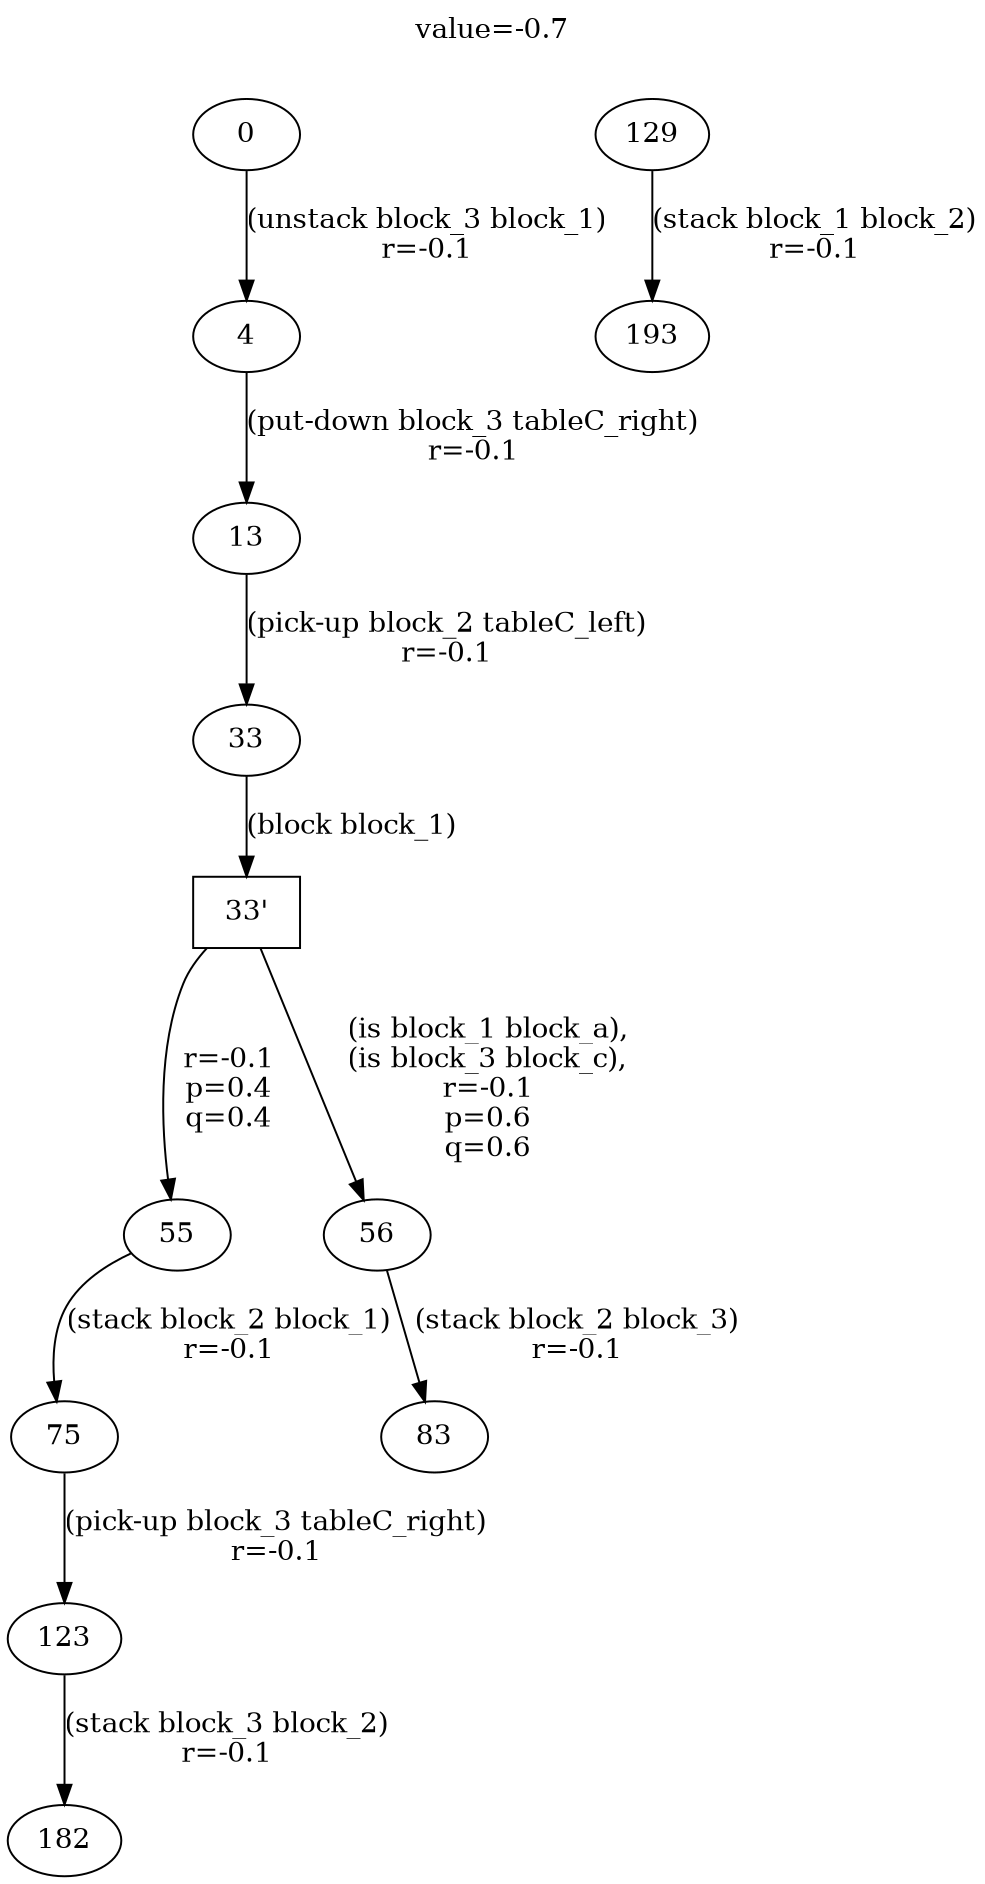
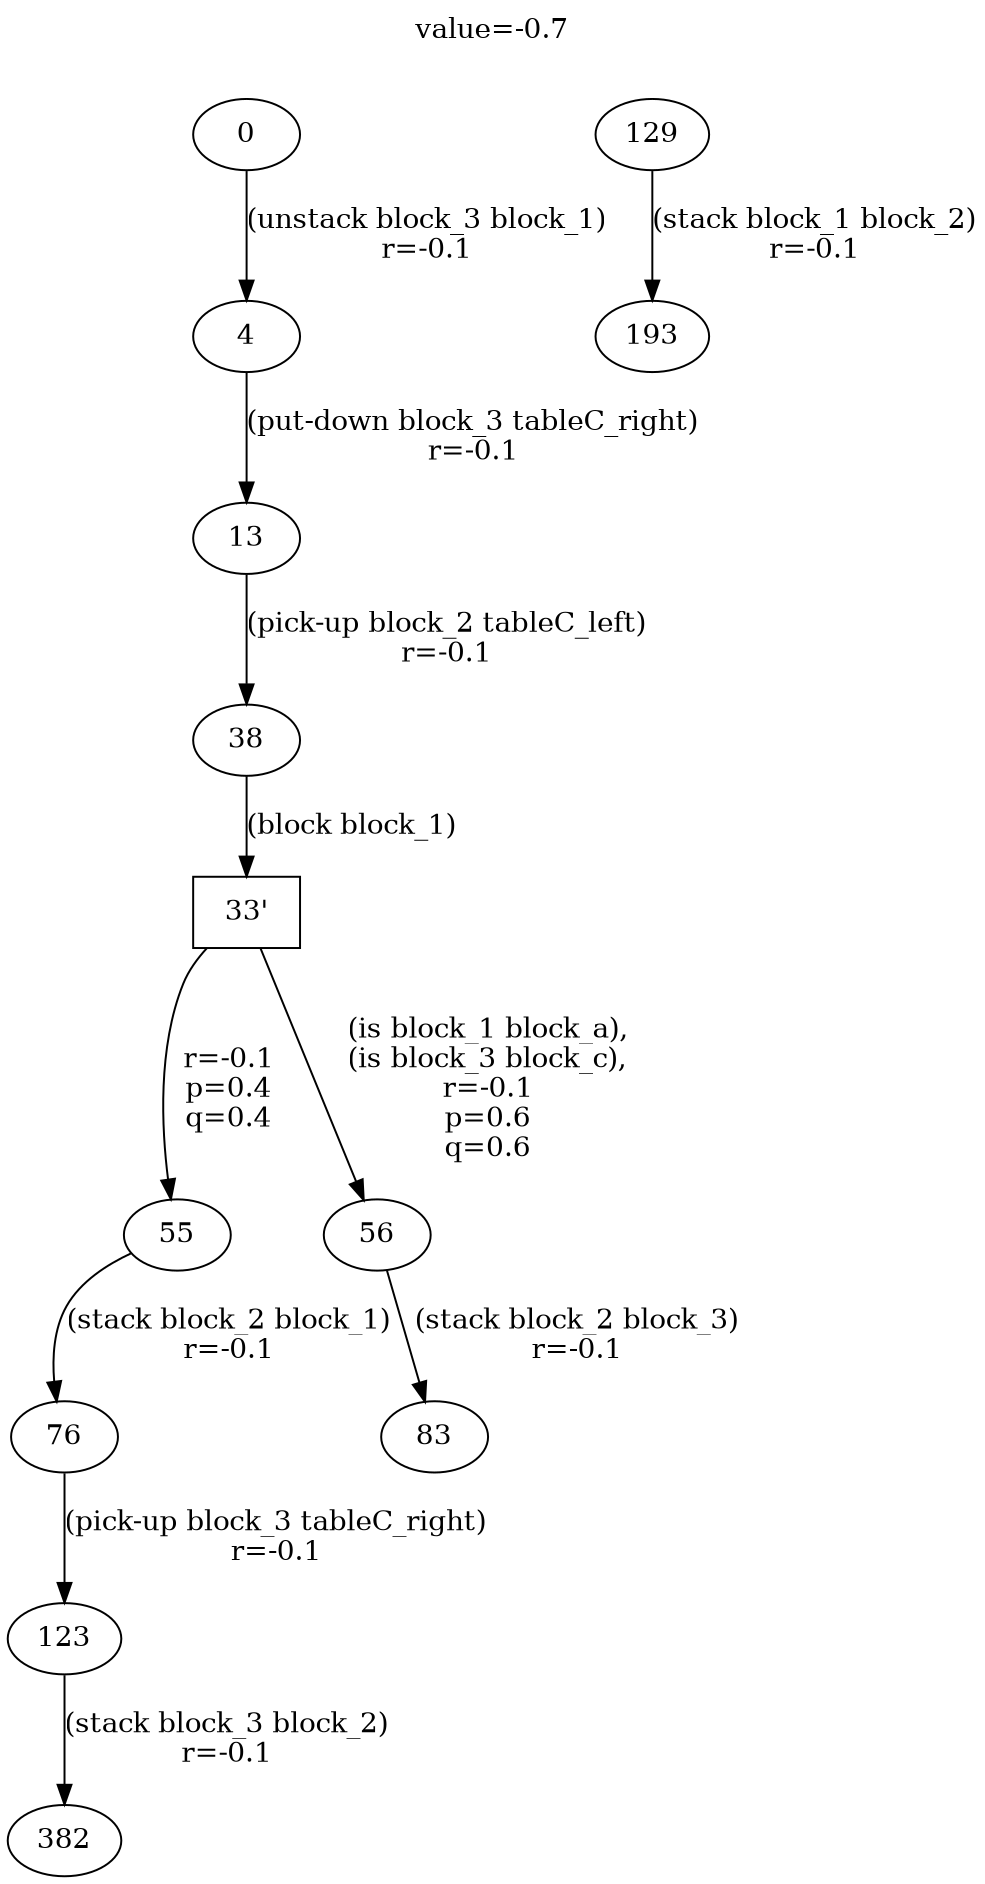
(247, 740) -> (247, 740)
(65, 1437) -> (65, 1437)
(65, 1841) -> (65, 1841)
